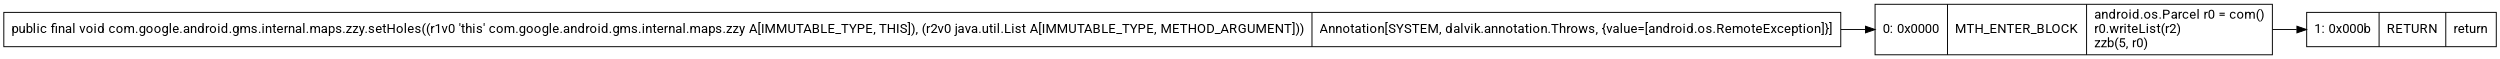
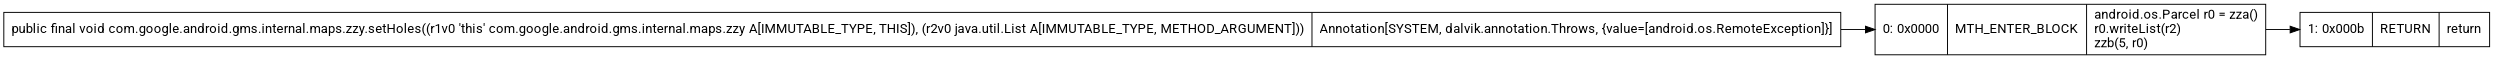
(2179, 15) -> (2176, 15)
